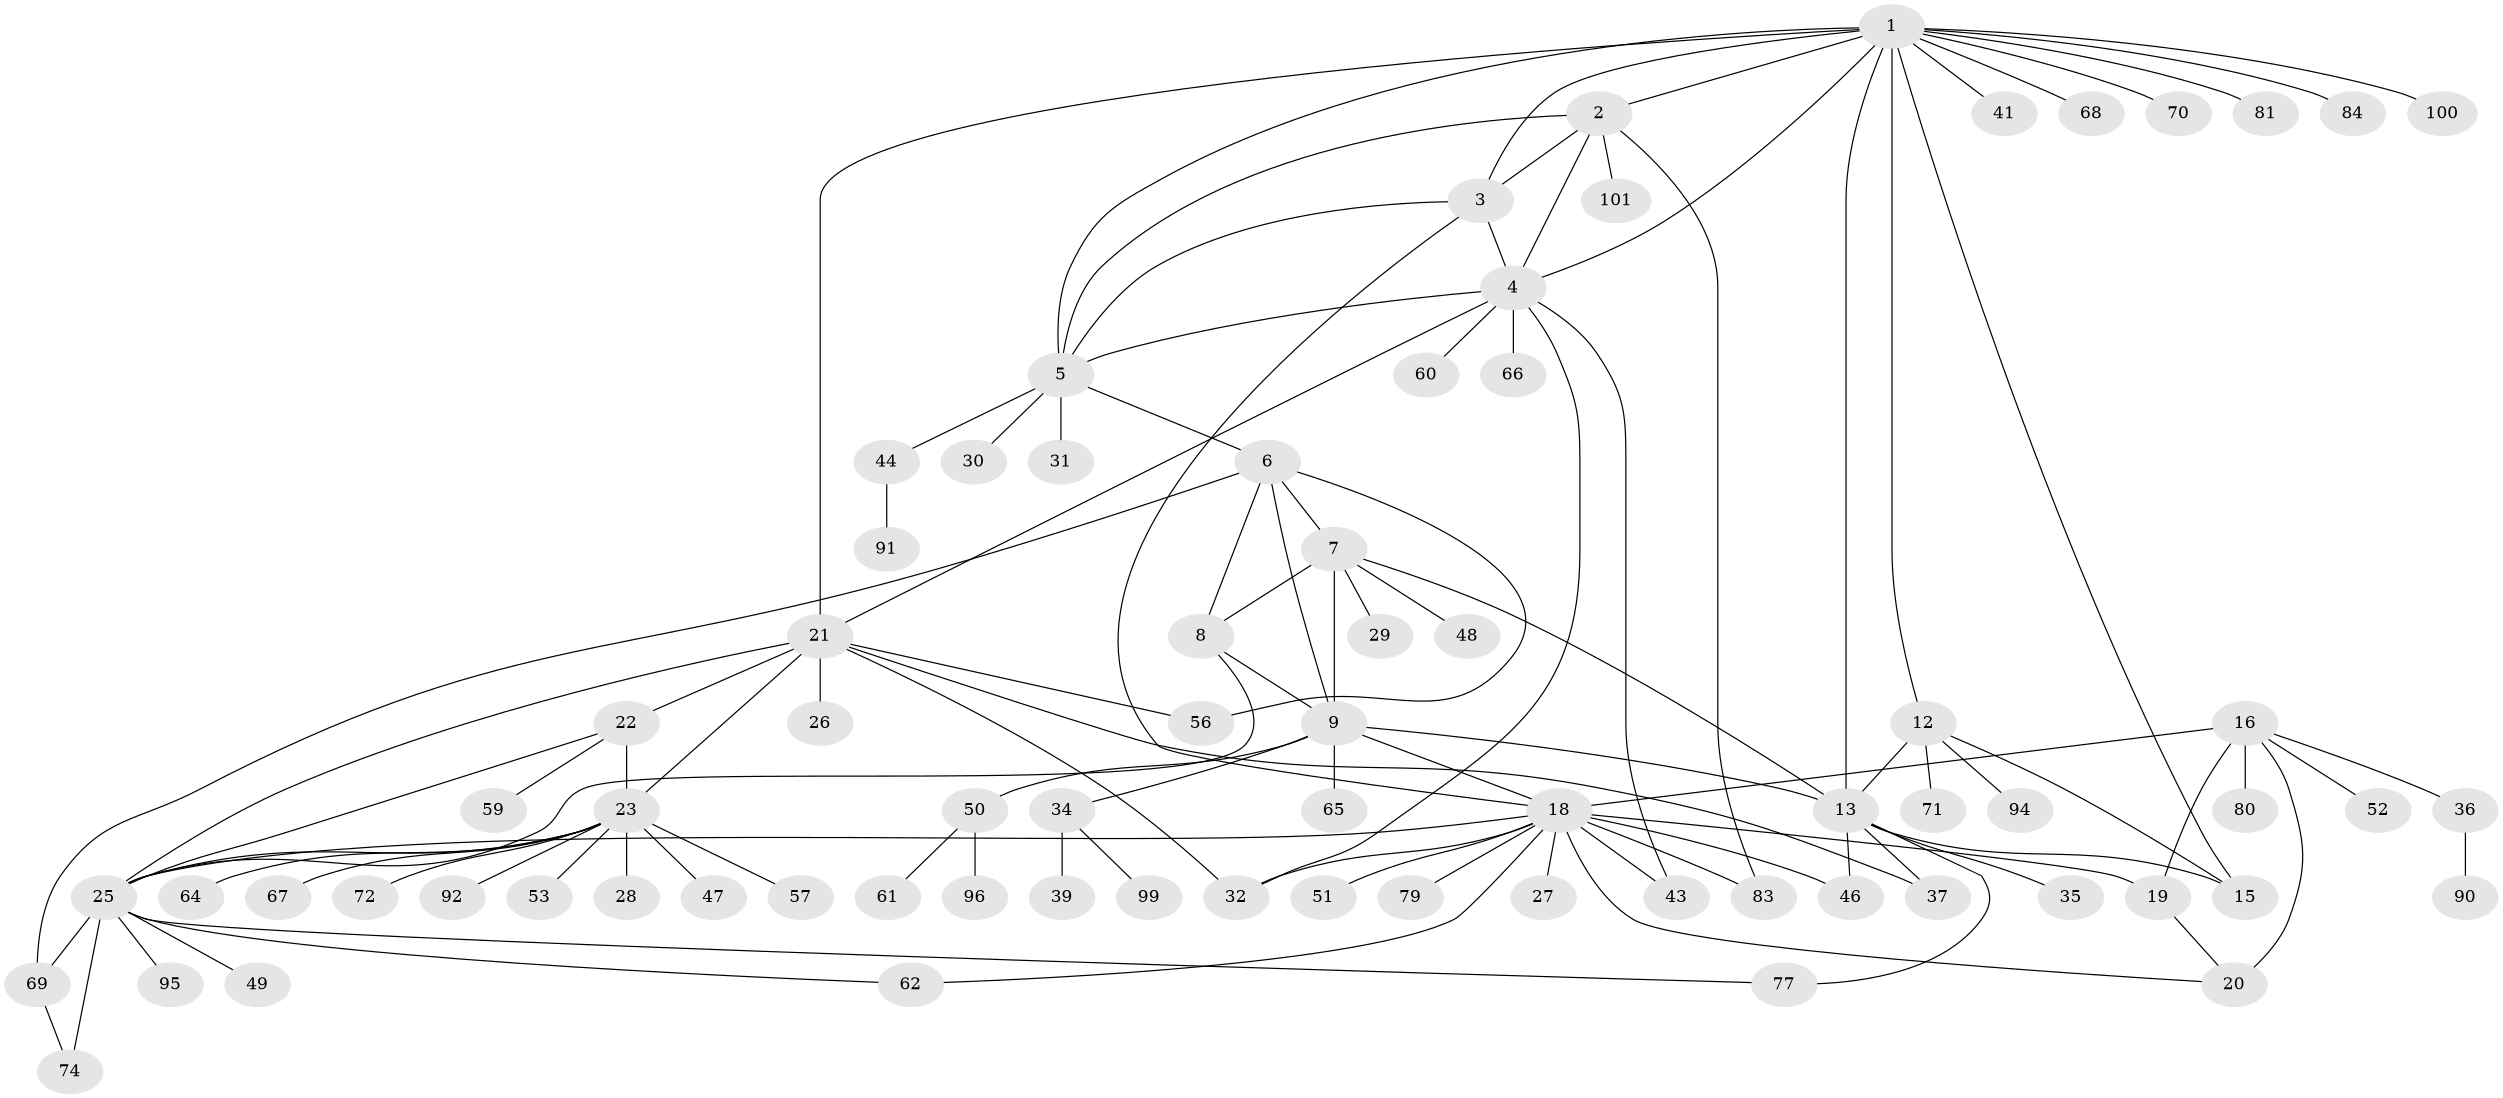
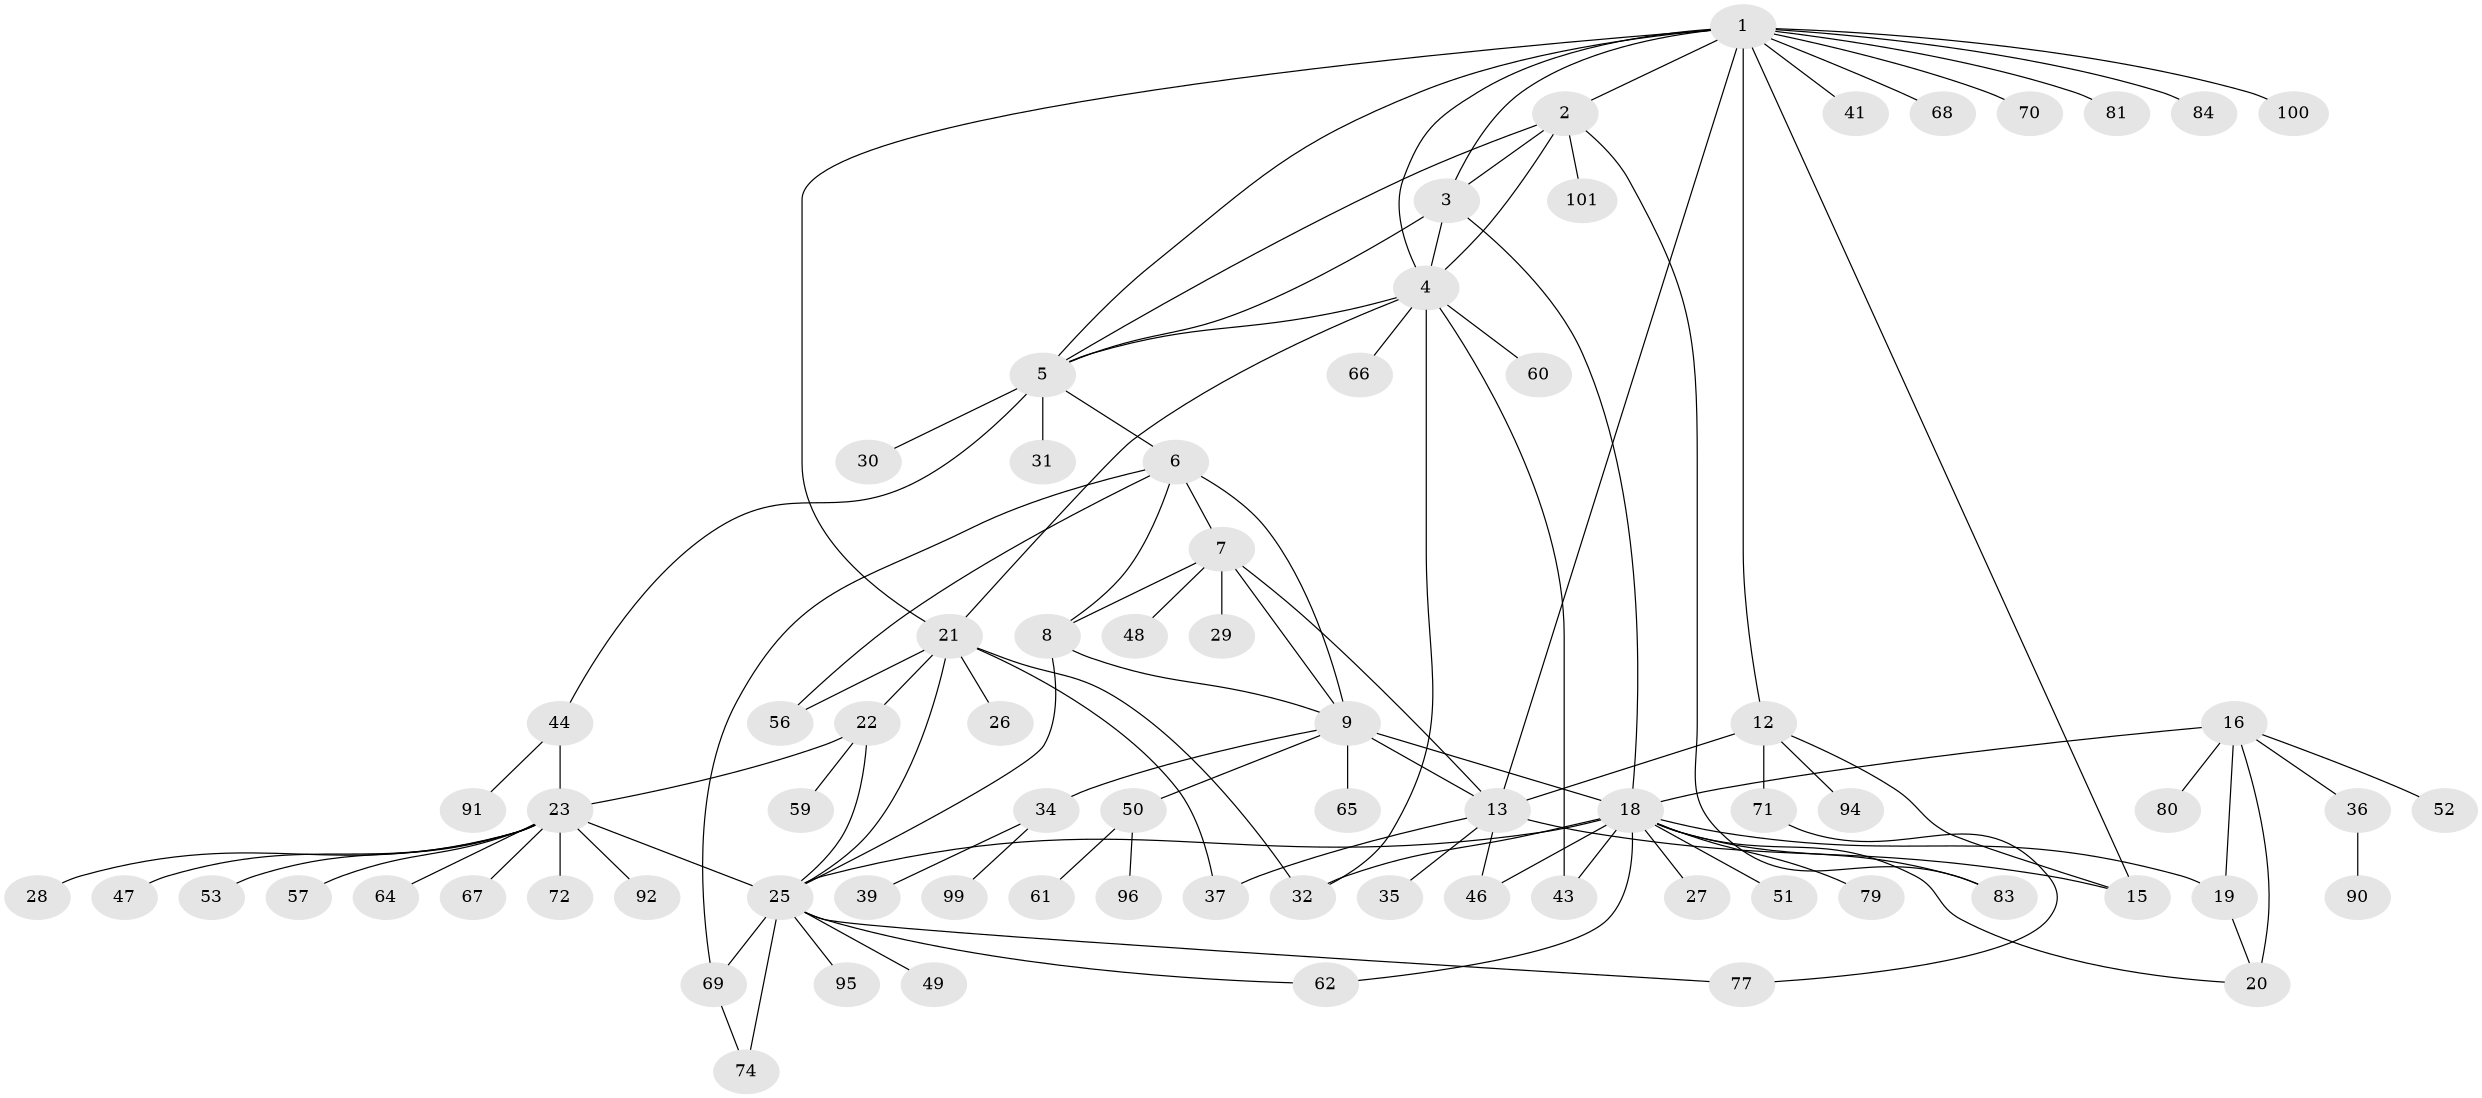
(724, 723) -> (560, 767)
(1977, 924) -> (2057, 902)
